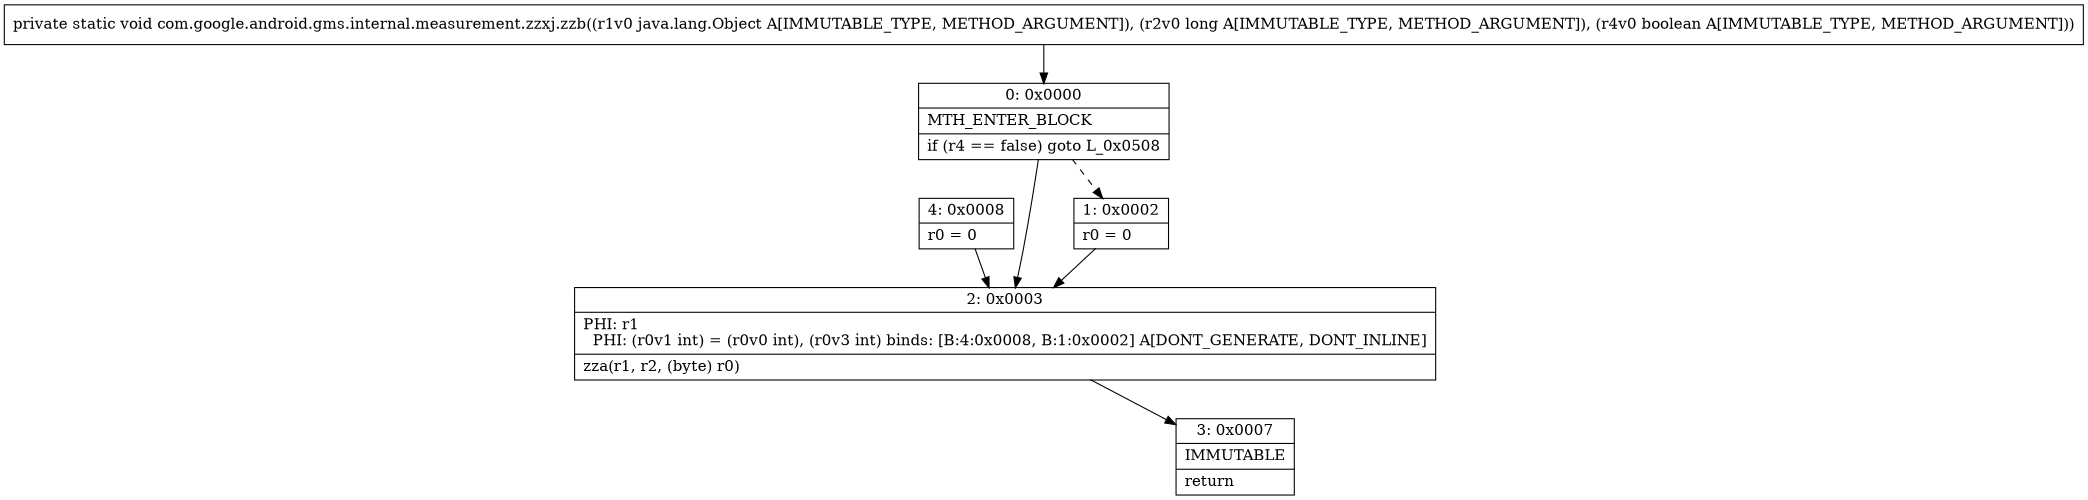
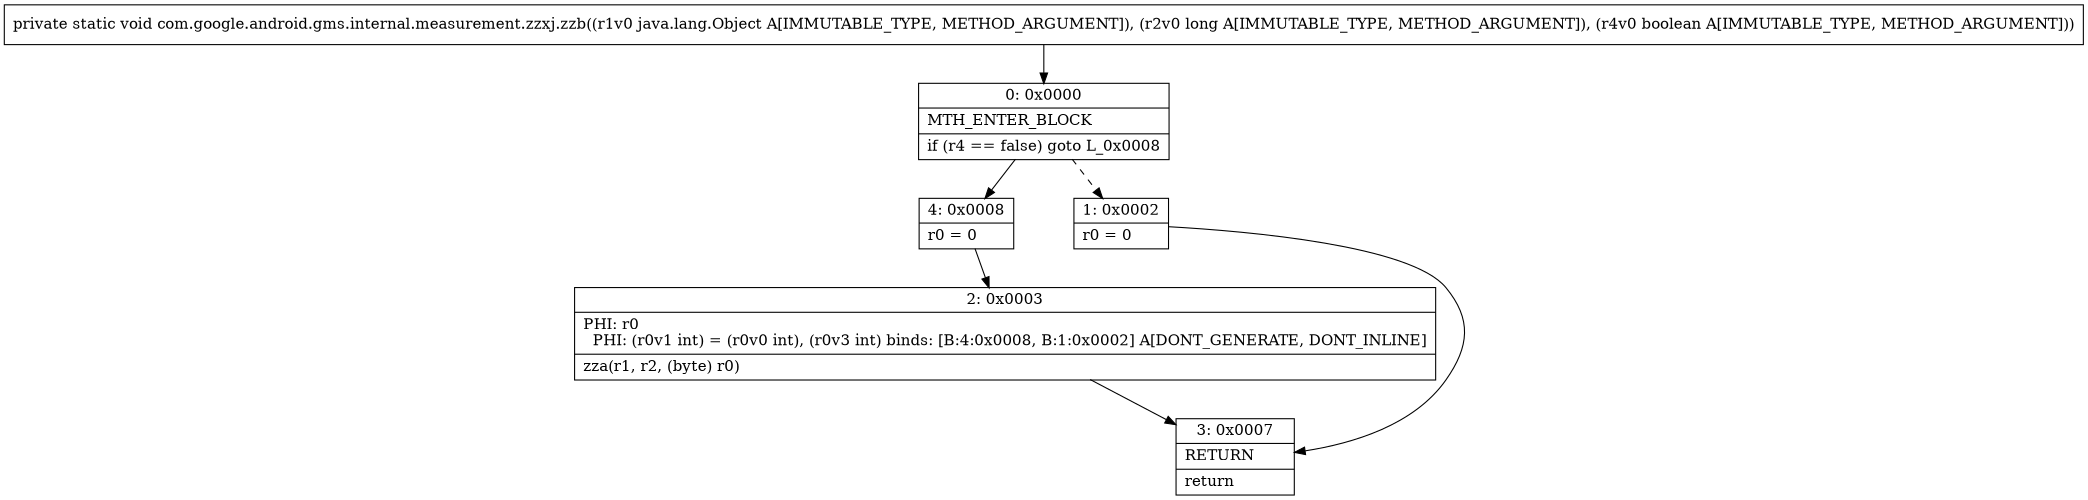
(1044, 146) -> (1044, 146)
(1029, 218) -> (1004, 175)
(1079, 264) -> (1436, 280)
(614, 325) -> (614, 325)
(1235, 456) -> (1220, 456)
